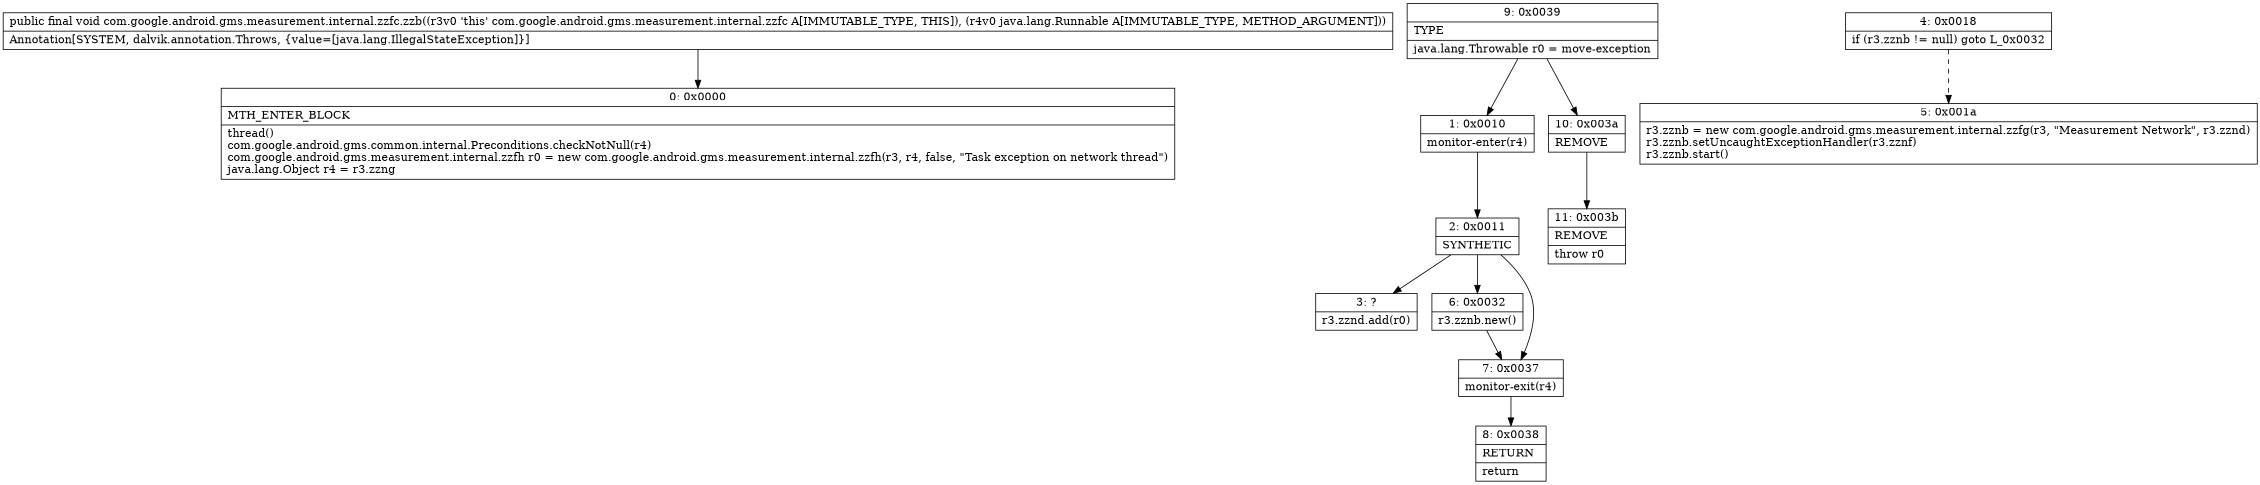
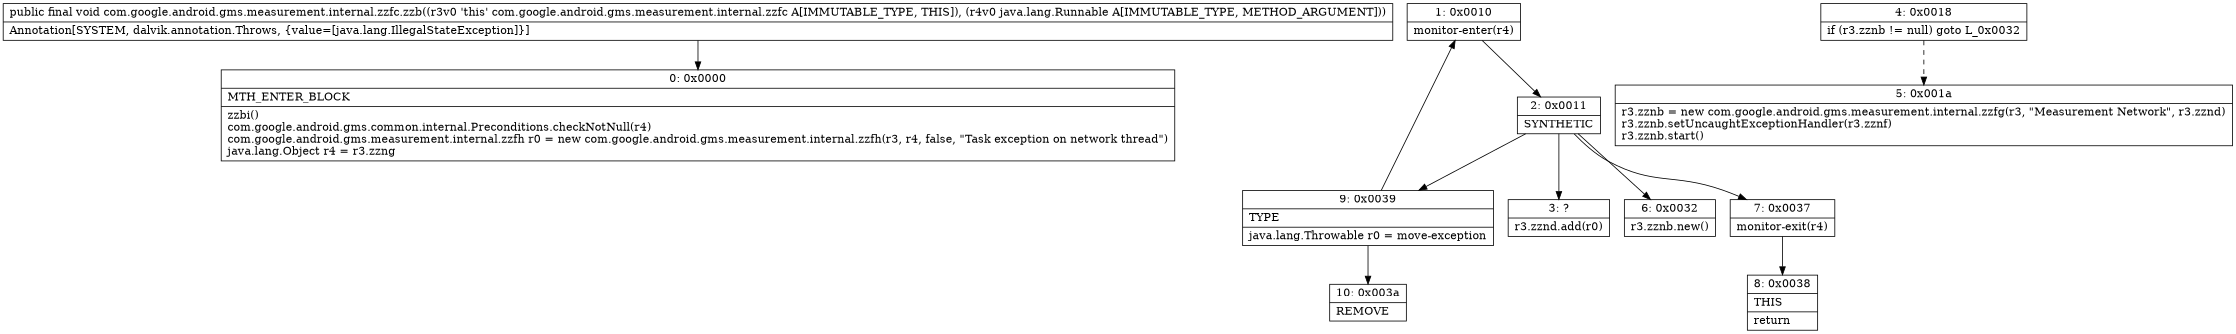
(251, 134) -> (244, 115)
none -> (1476, 160)
(1587, 236) -> none
(1492, 341) -> none
(1508, 453) -> (1769, 302)
